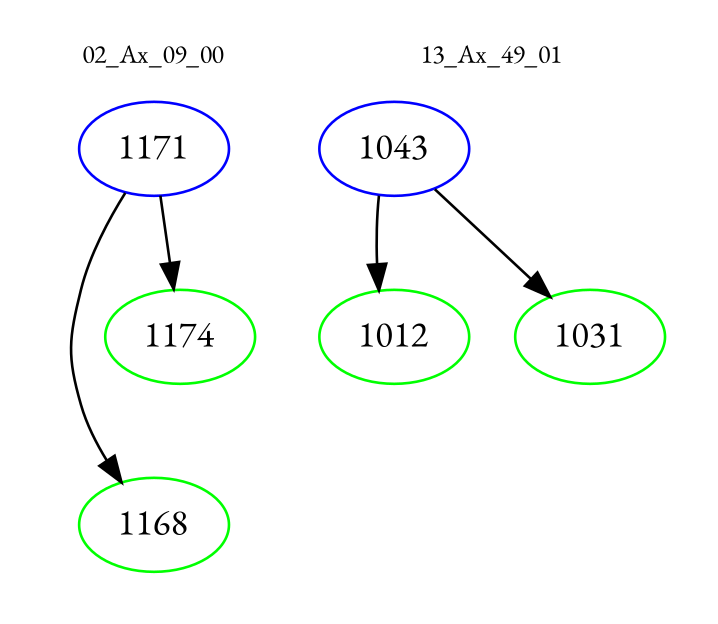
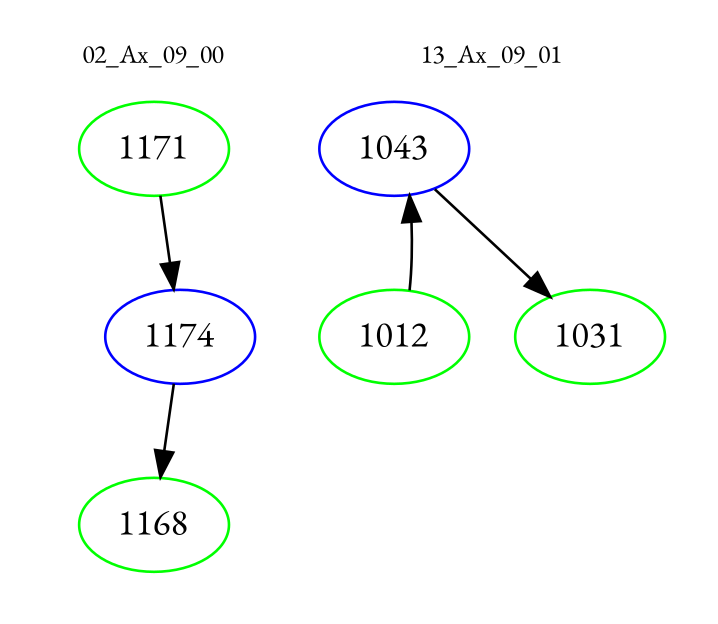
(492, 56) -> (492, 56)
(154, 149) -> (154, 149)
(377, 230) -> (412, 256)
(73, 325) -> (169, 417)
(180, 337) -> (180, 337)
